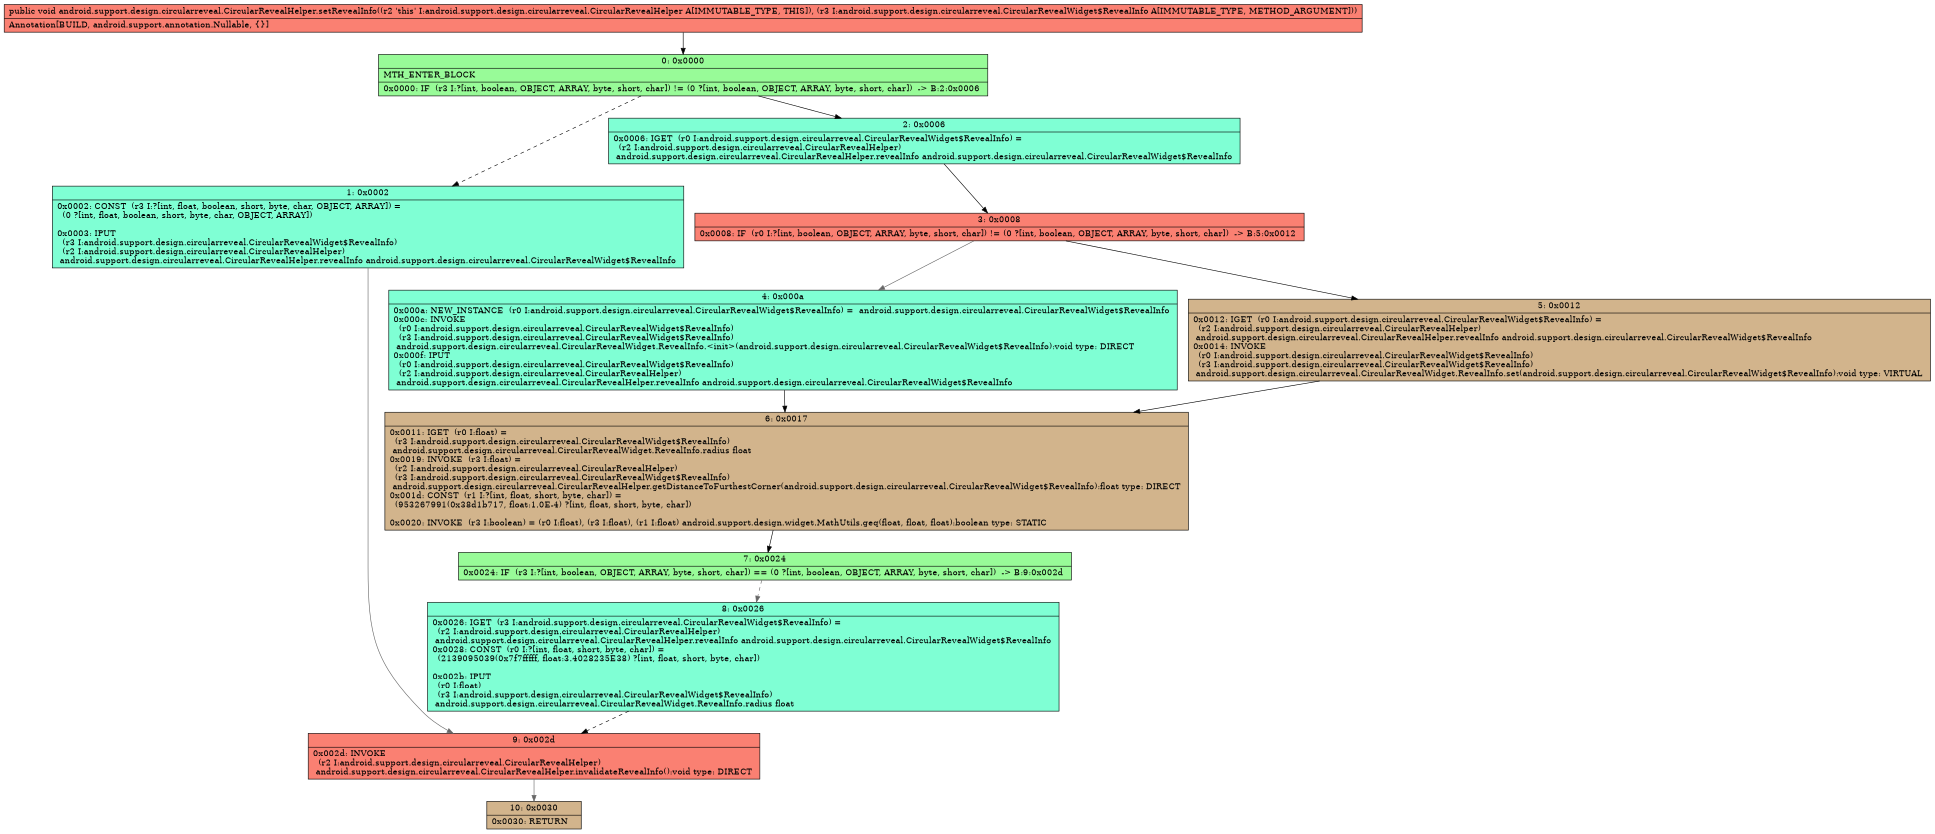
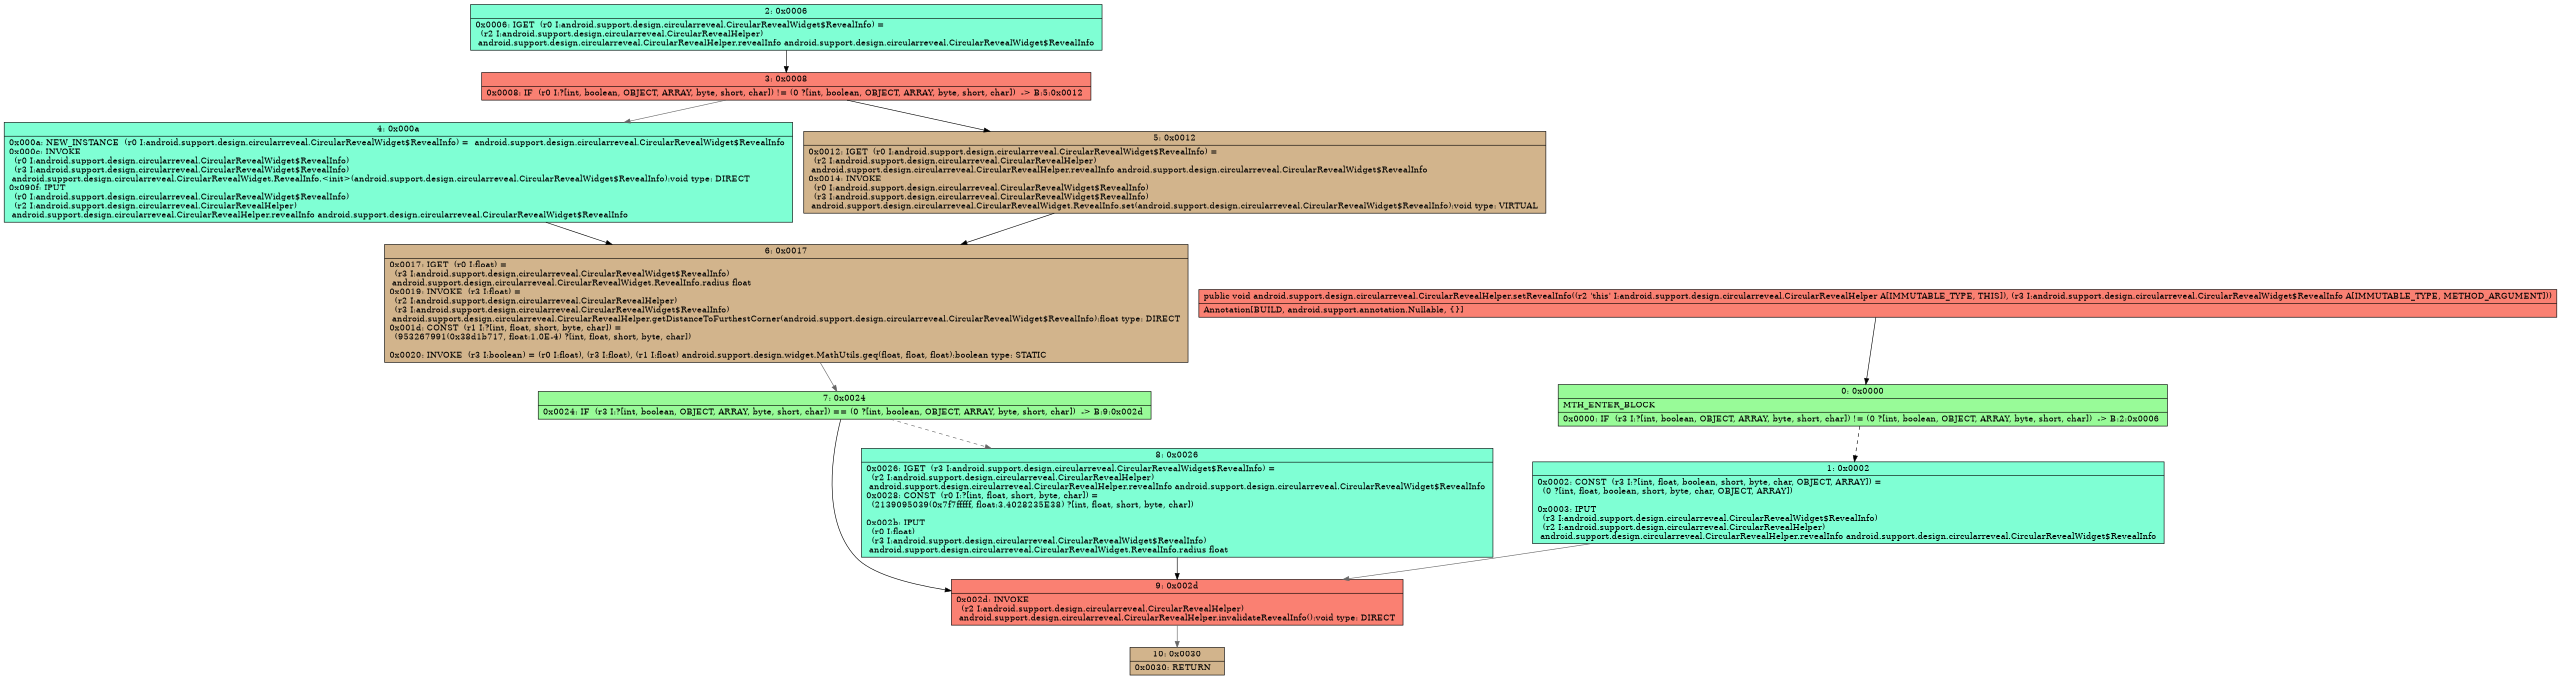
(797, 106) -> none
(425, 356) -> (40, 188)
(450, 433) -> (450, 265)
none -> (843, 537)
(771, 538) -> (827, 374)
(608, 721) -> (1177, 565)
